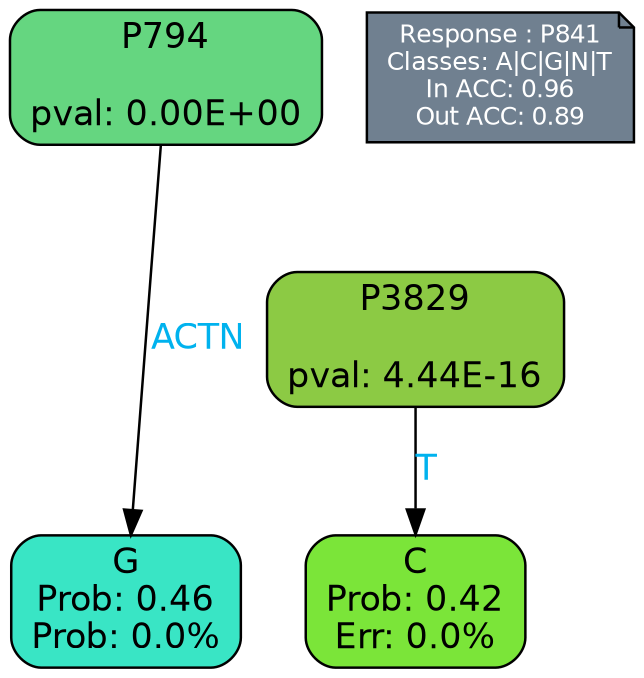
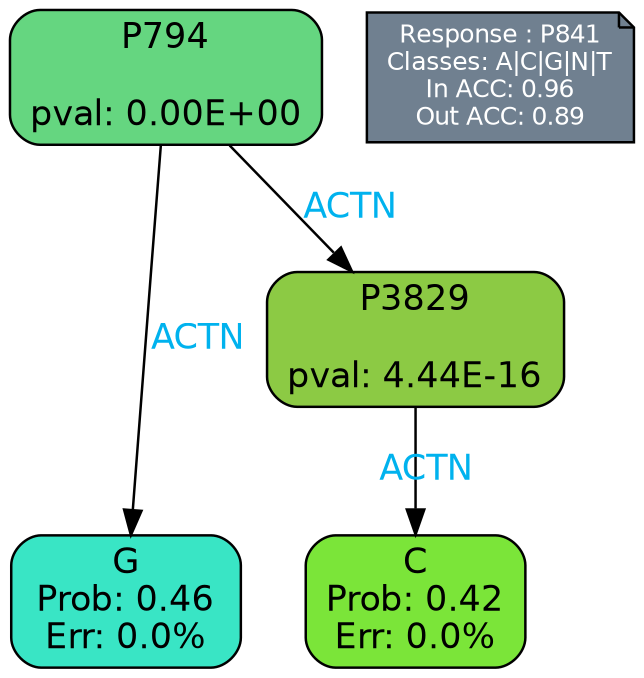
none -> (282, 199)
(427, 470) -> (427, 470)
(126, 601) -> (126, 601)
